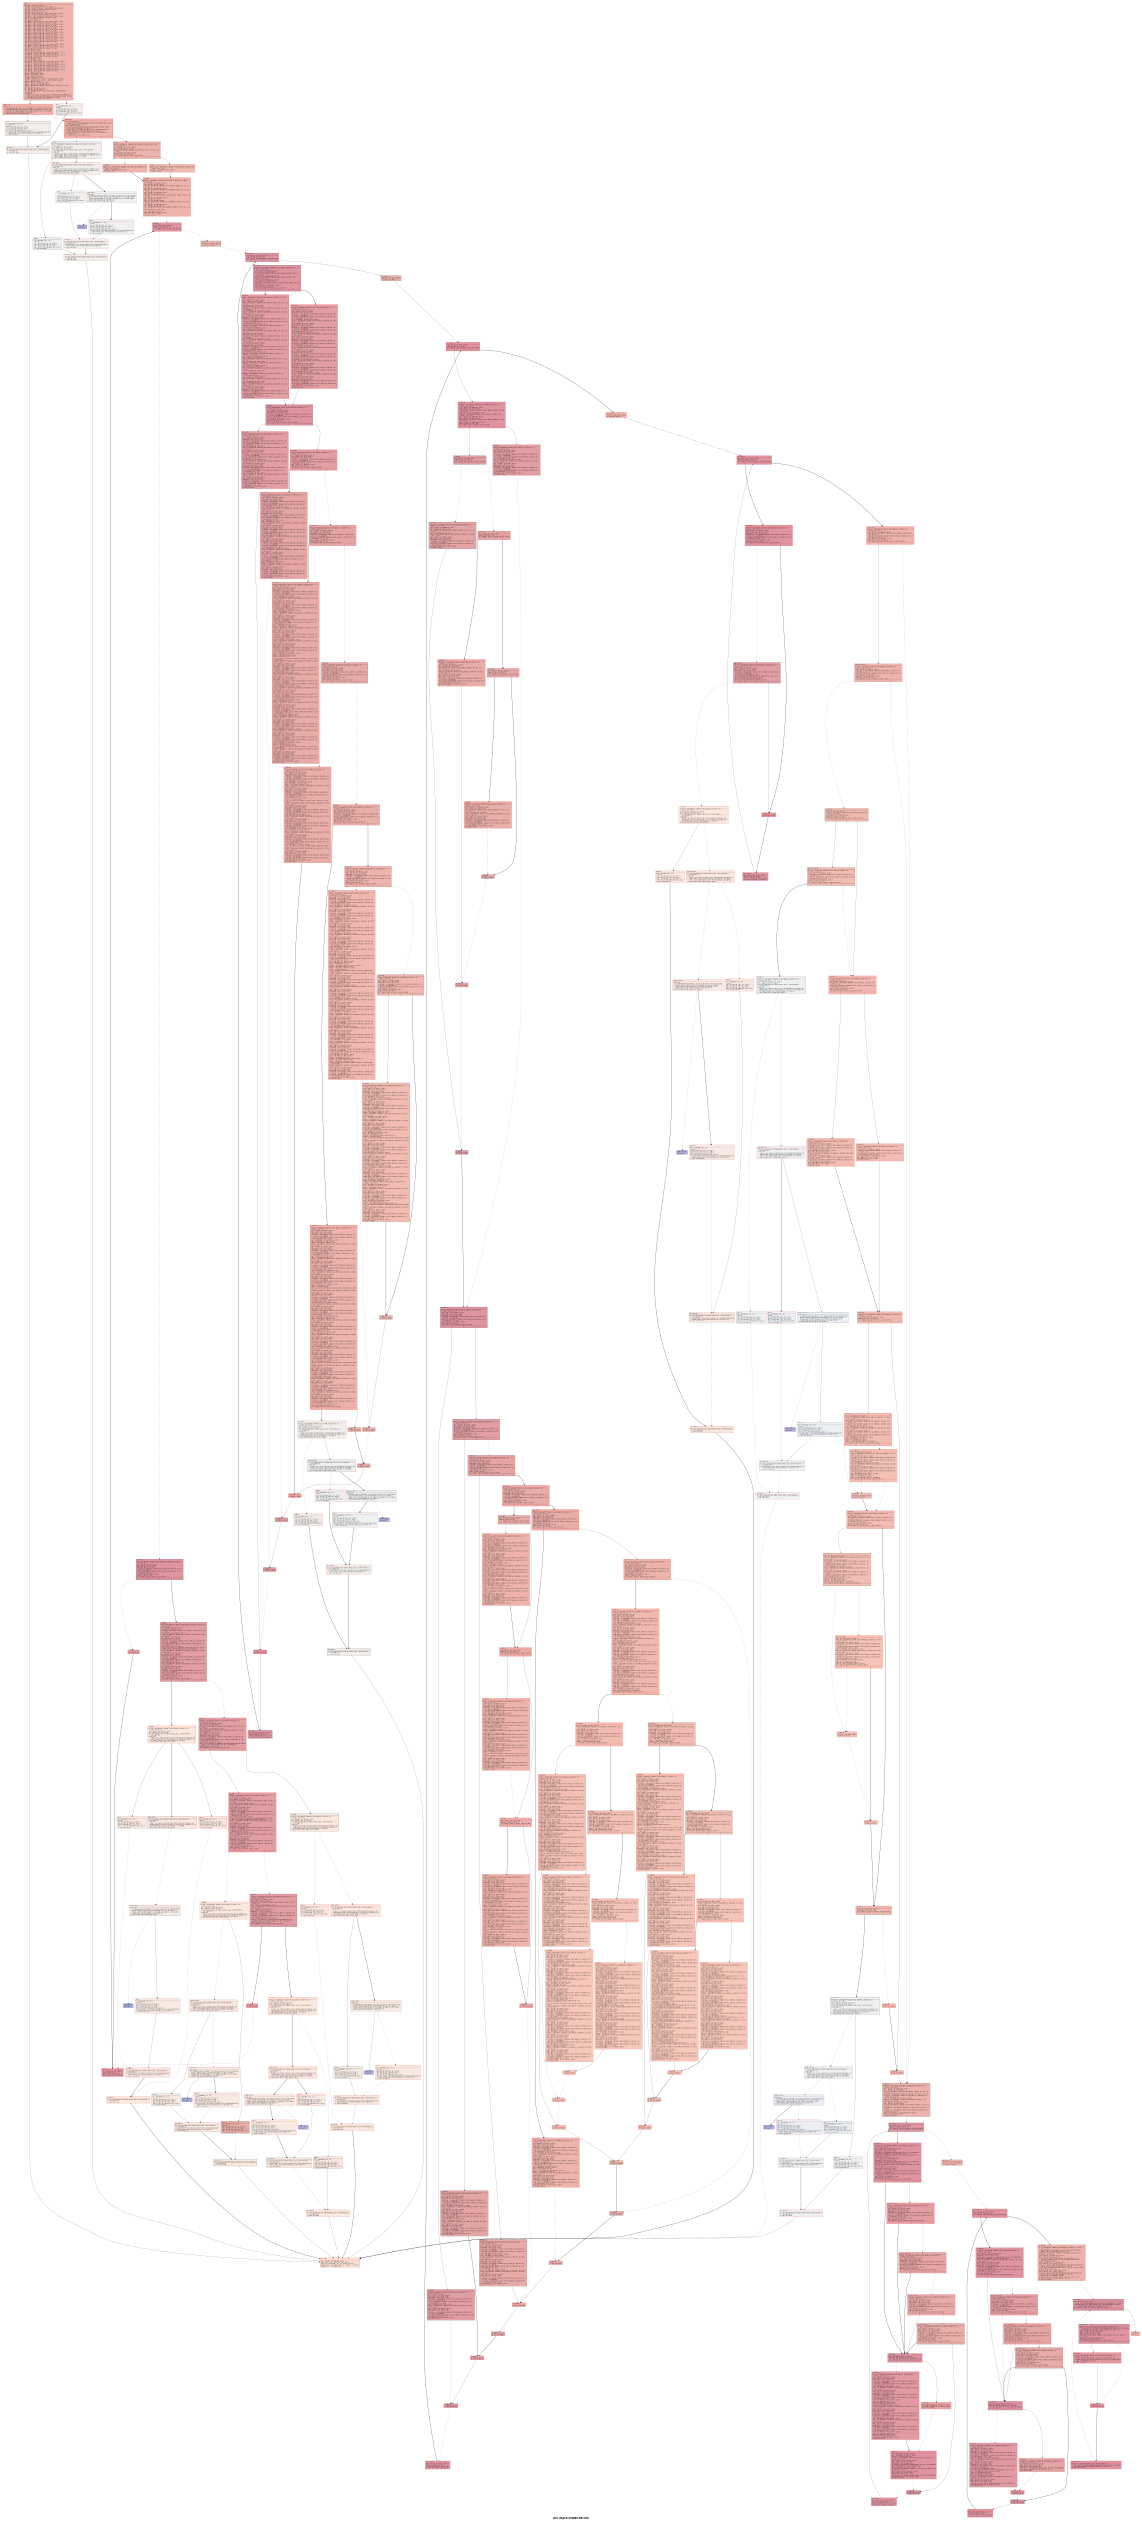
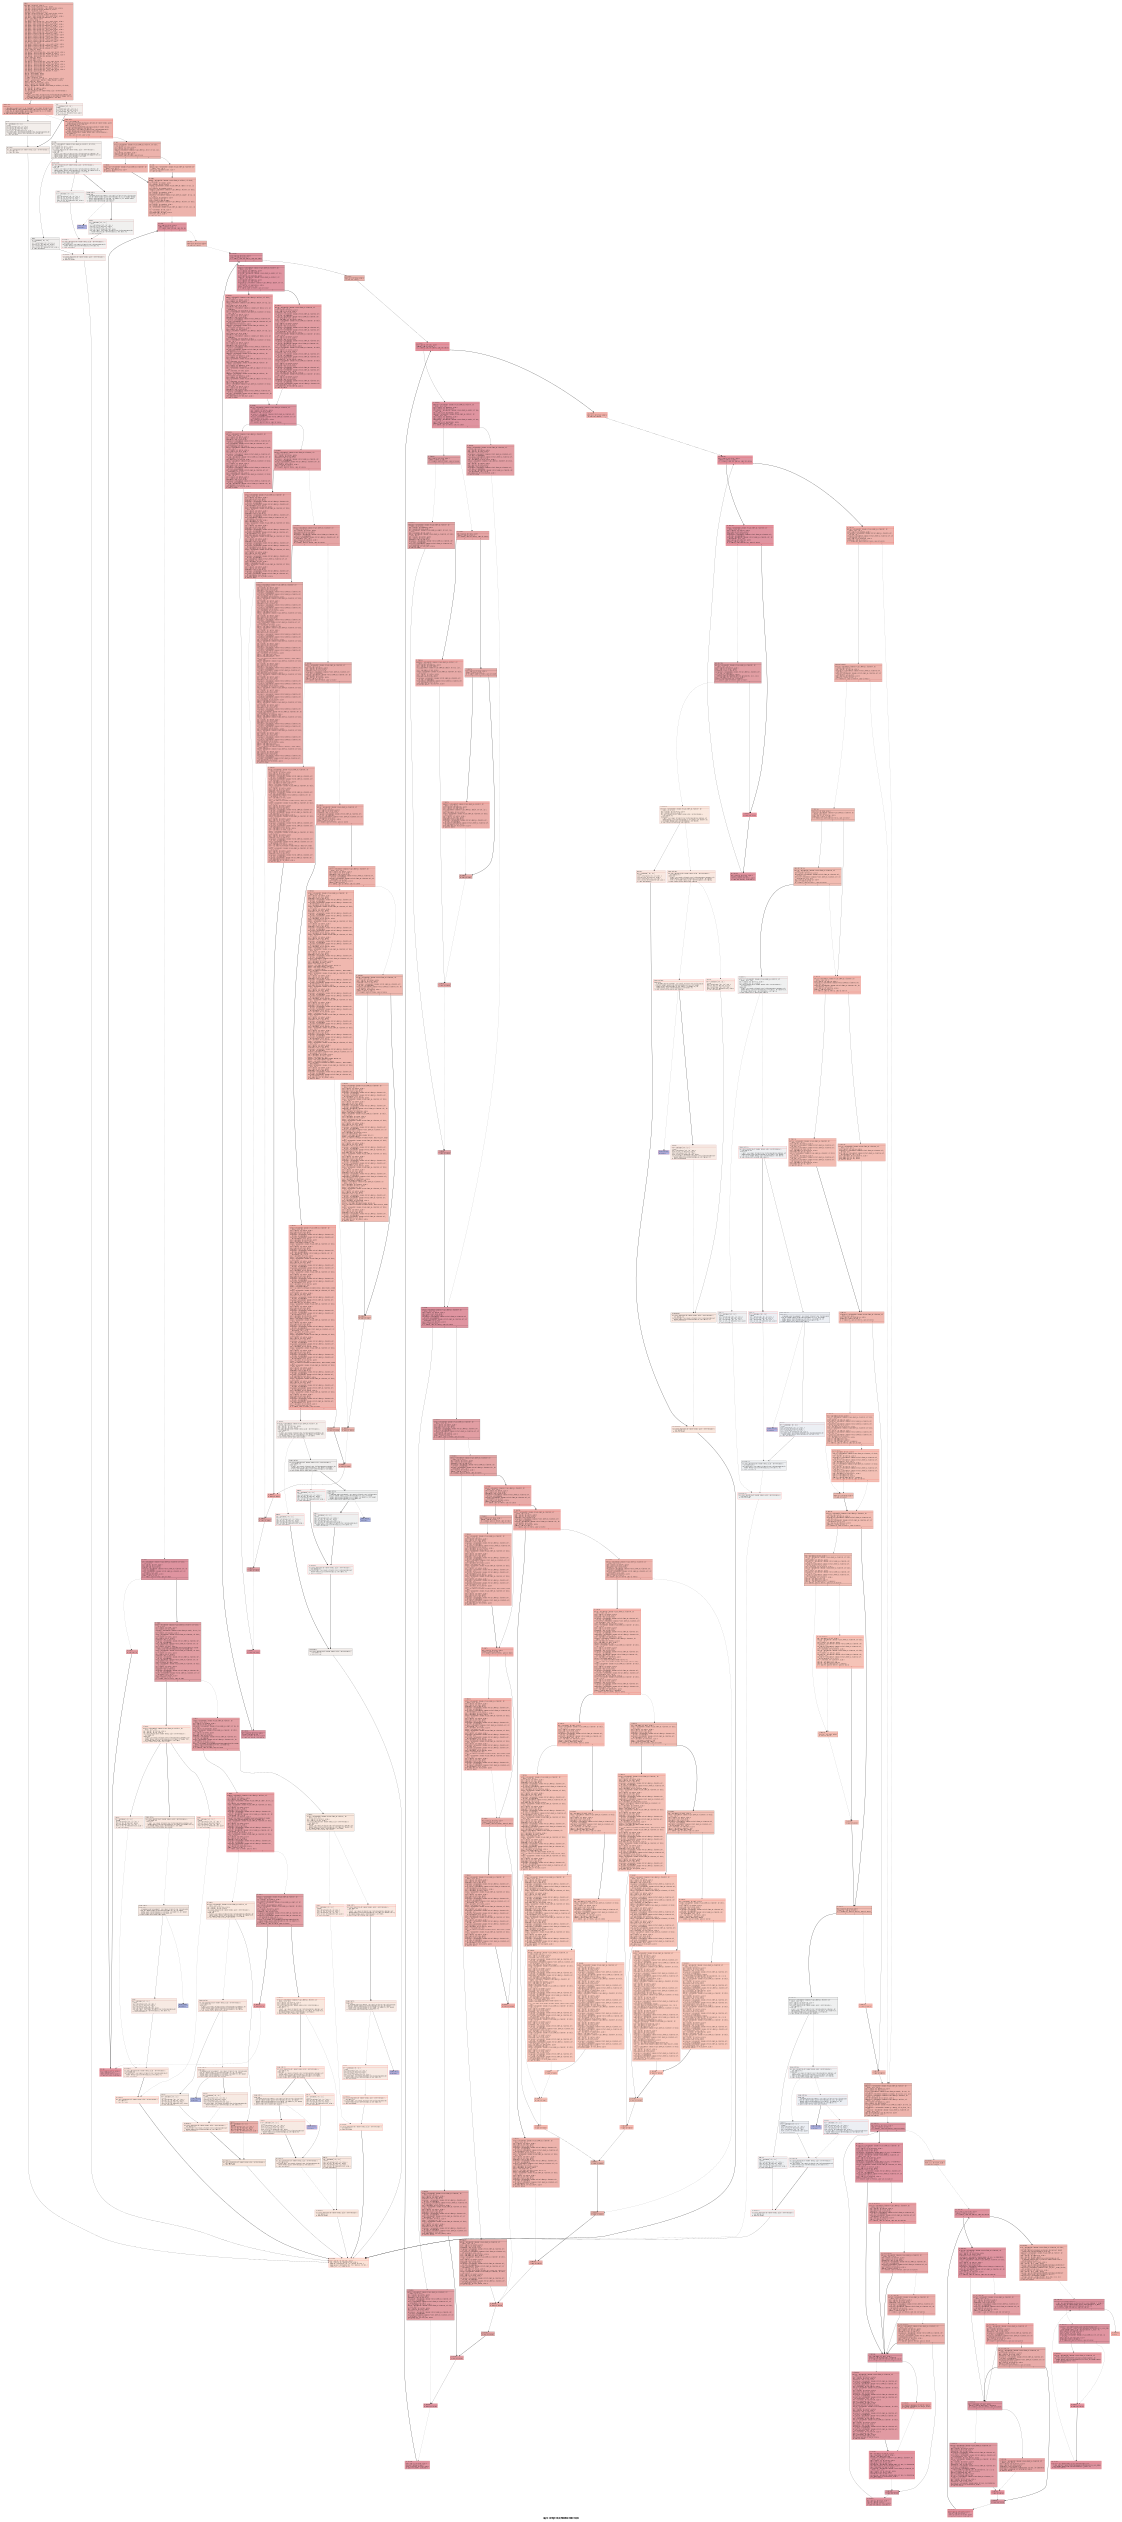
(348, 2072) -> none
